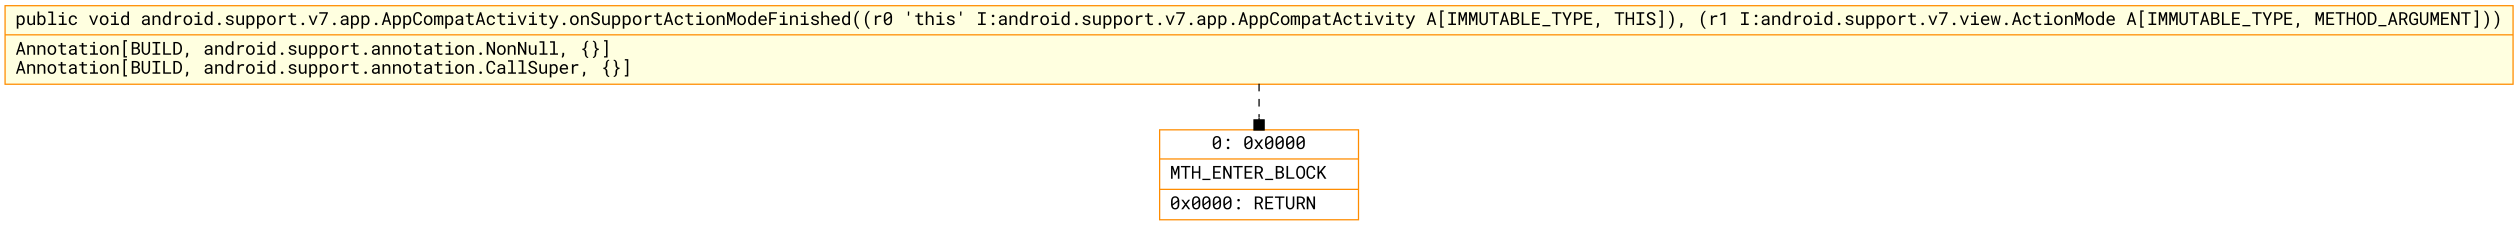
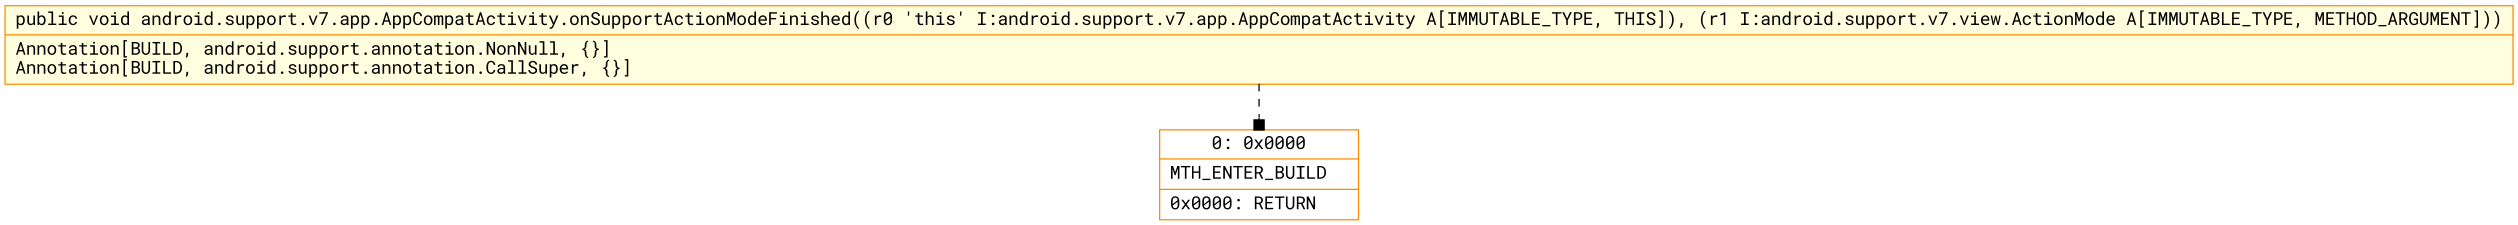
(1248, 174) -> (1248, 174)
